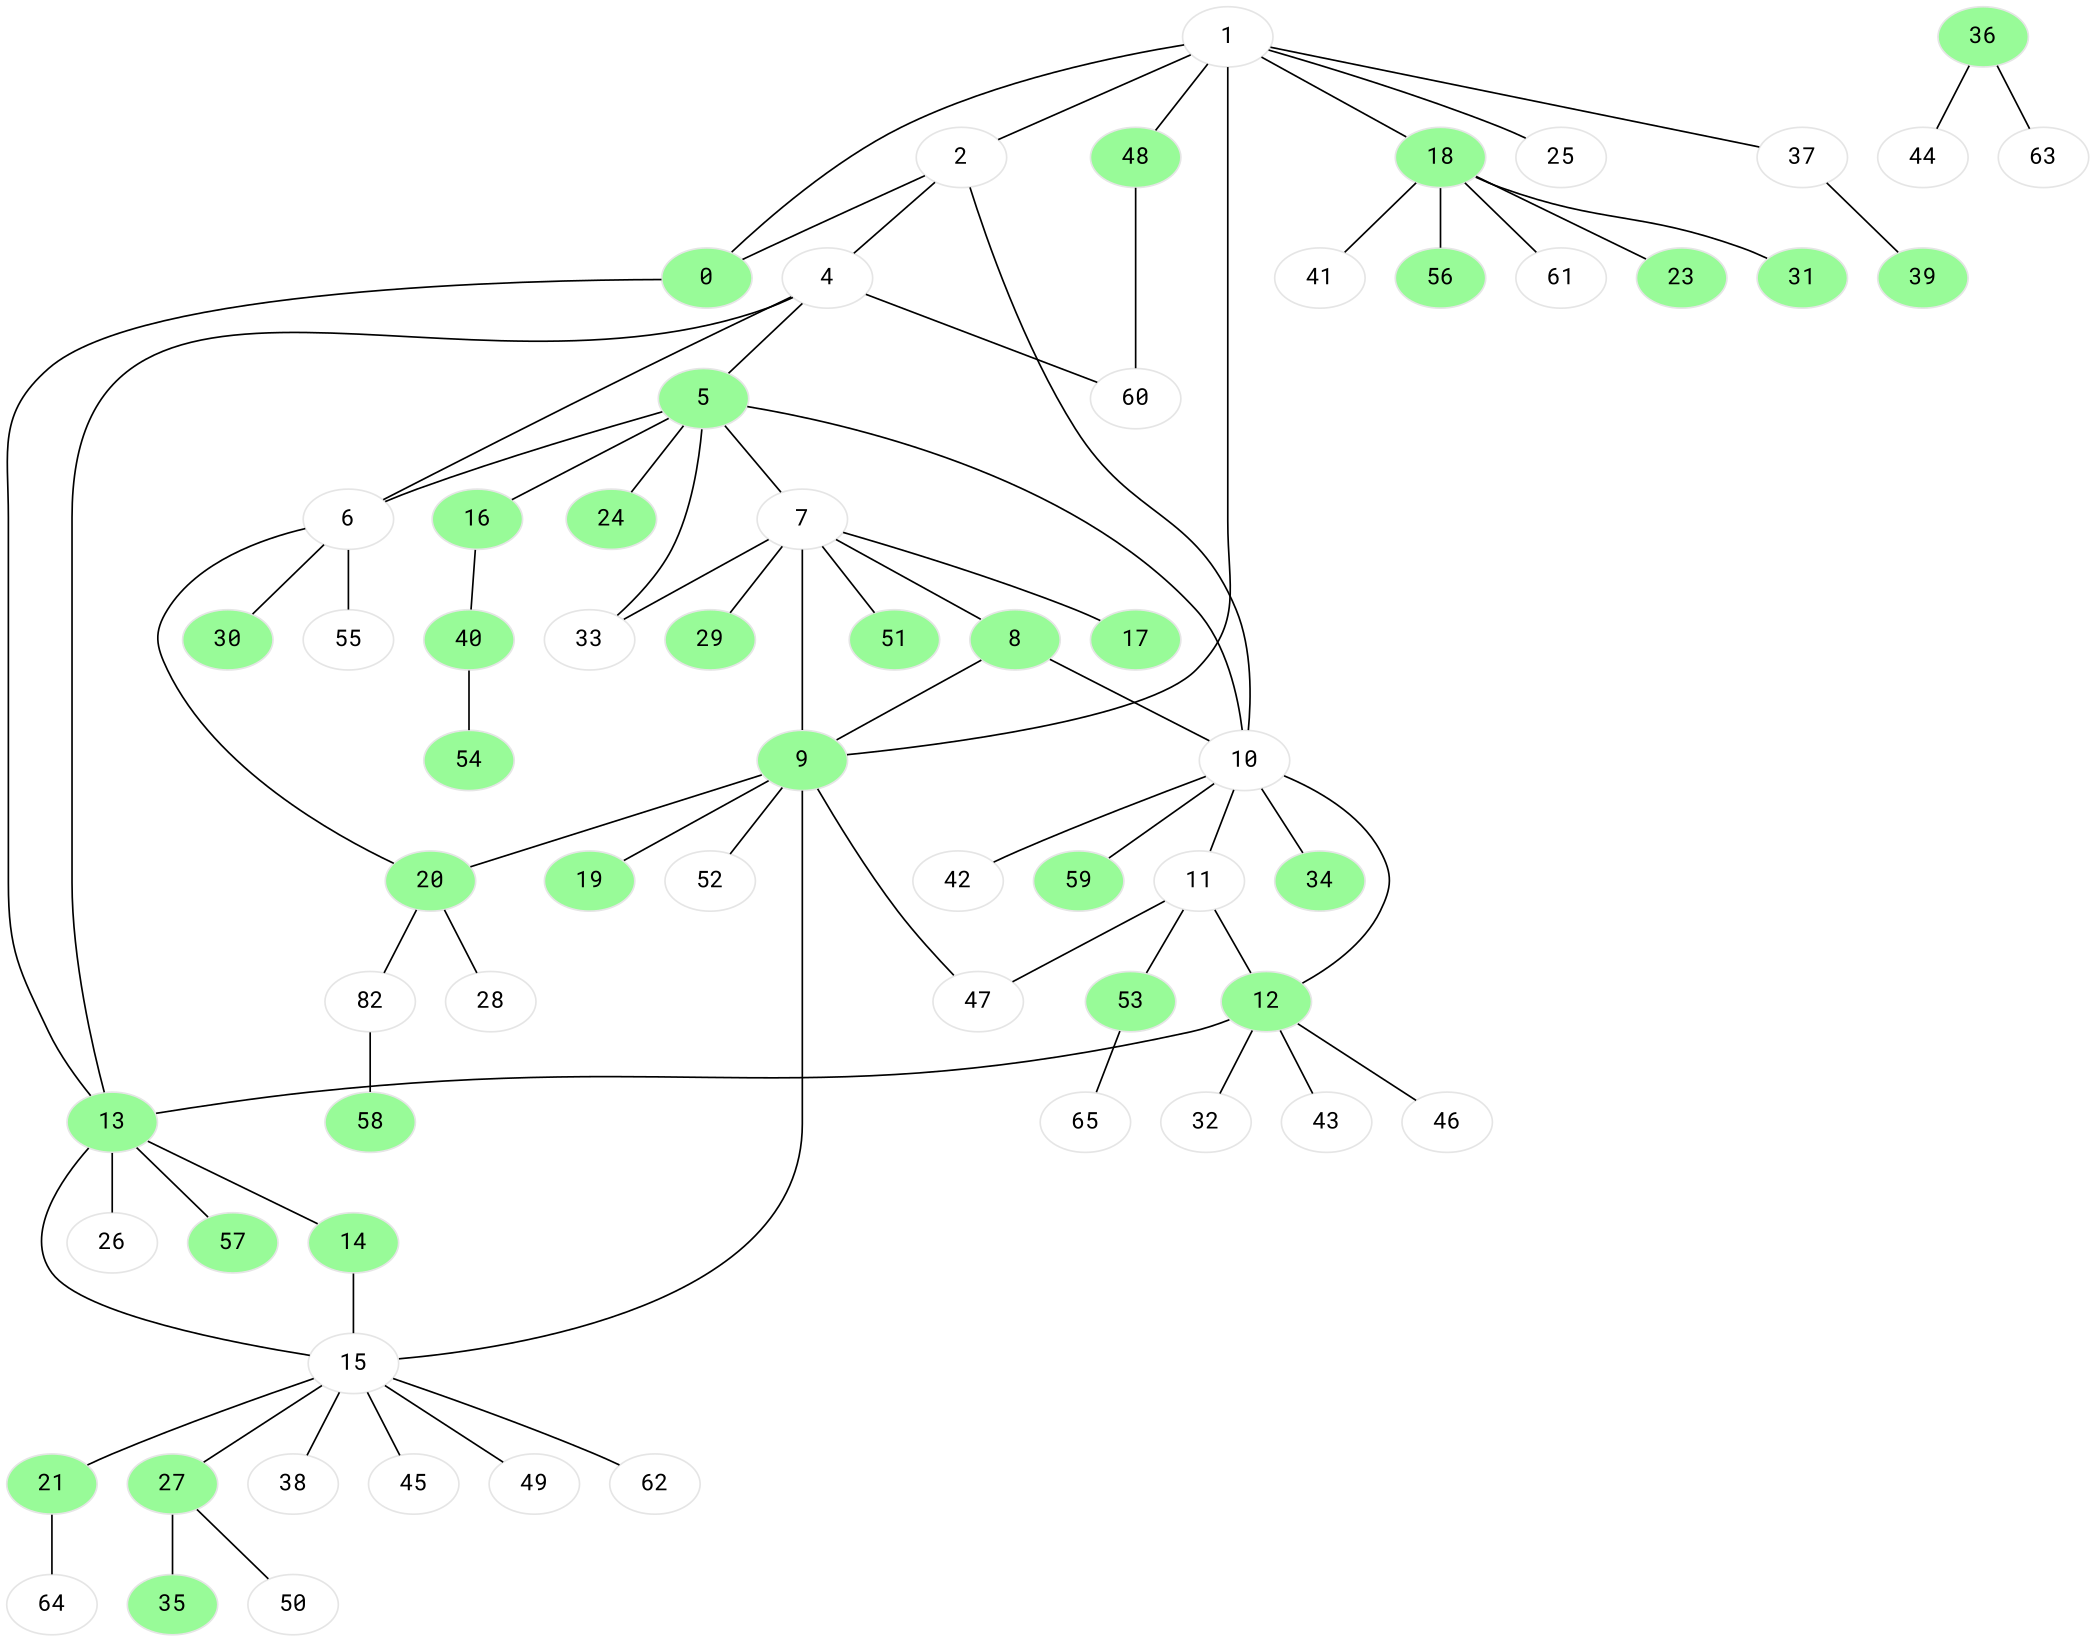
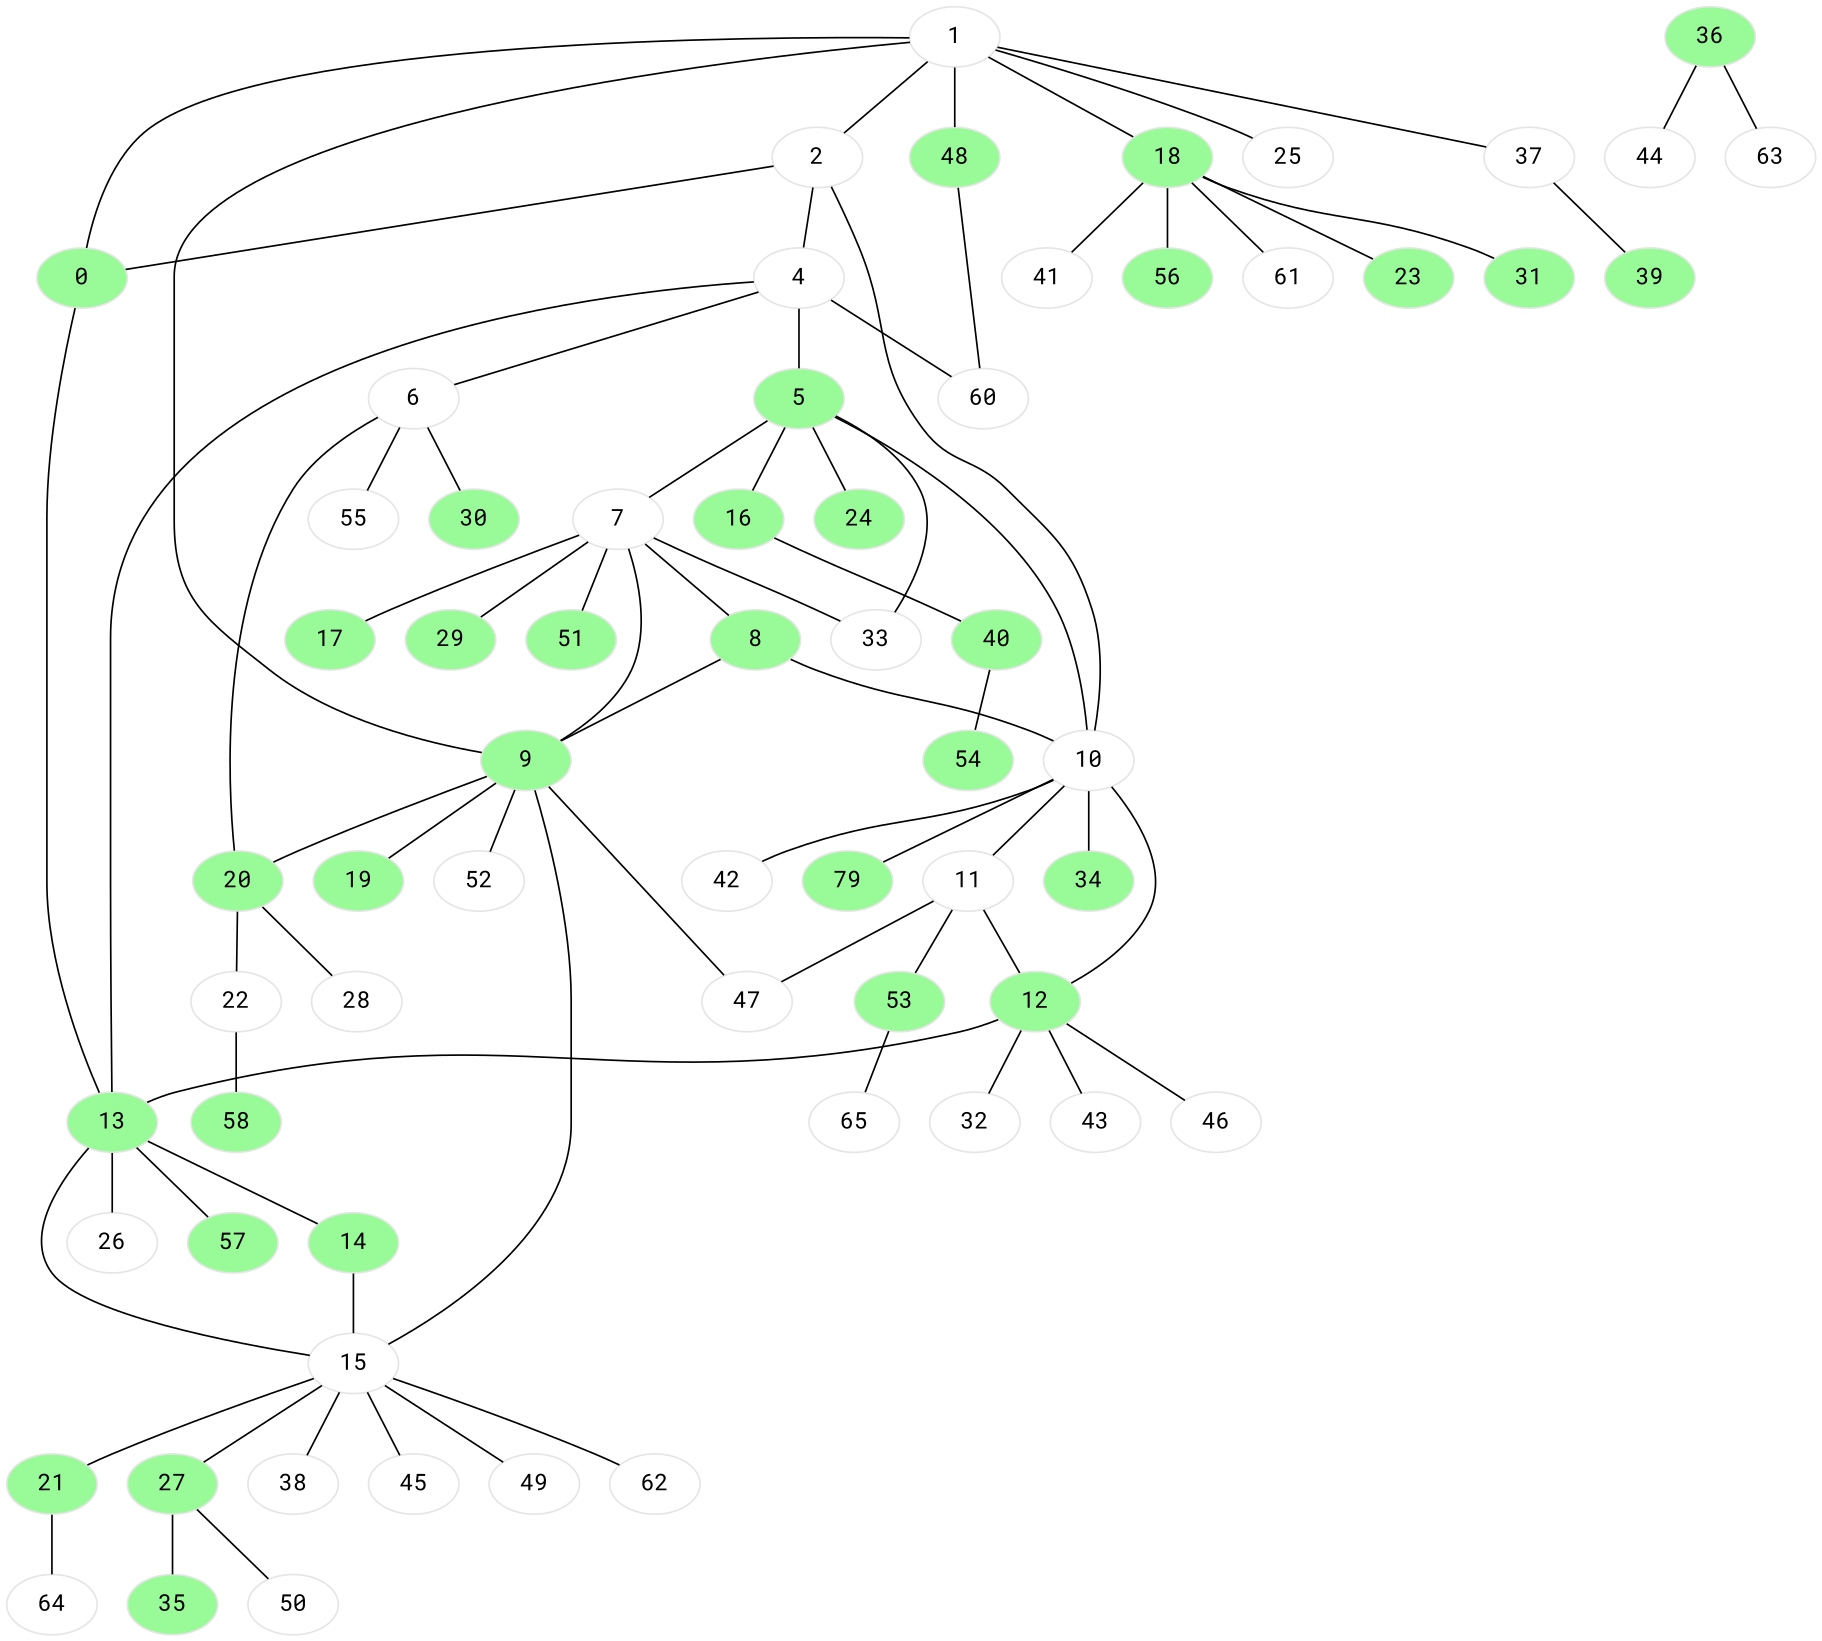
(523, 454) -> none
(1079, 881) -> (848, 881)
(370, 1002) -> (236, 1002)
